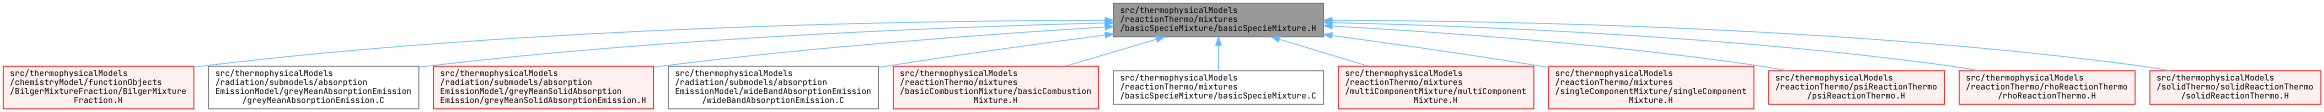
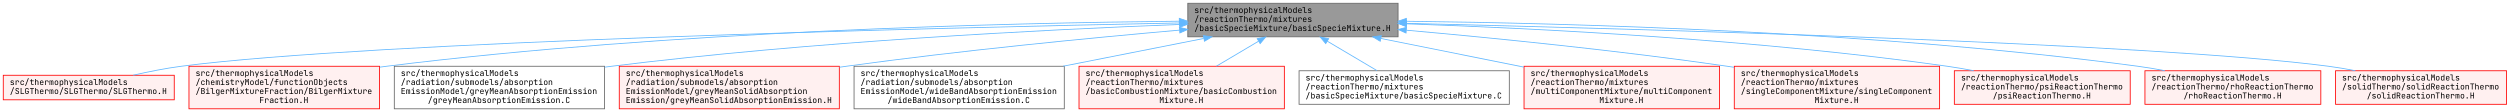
none -> (89, 88)
